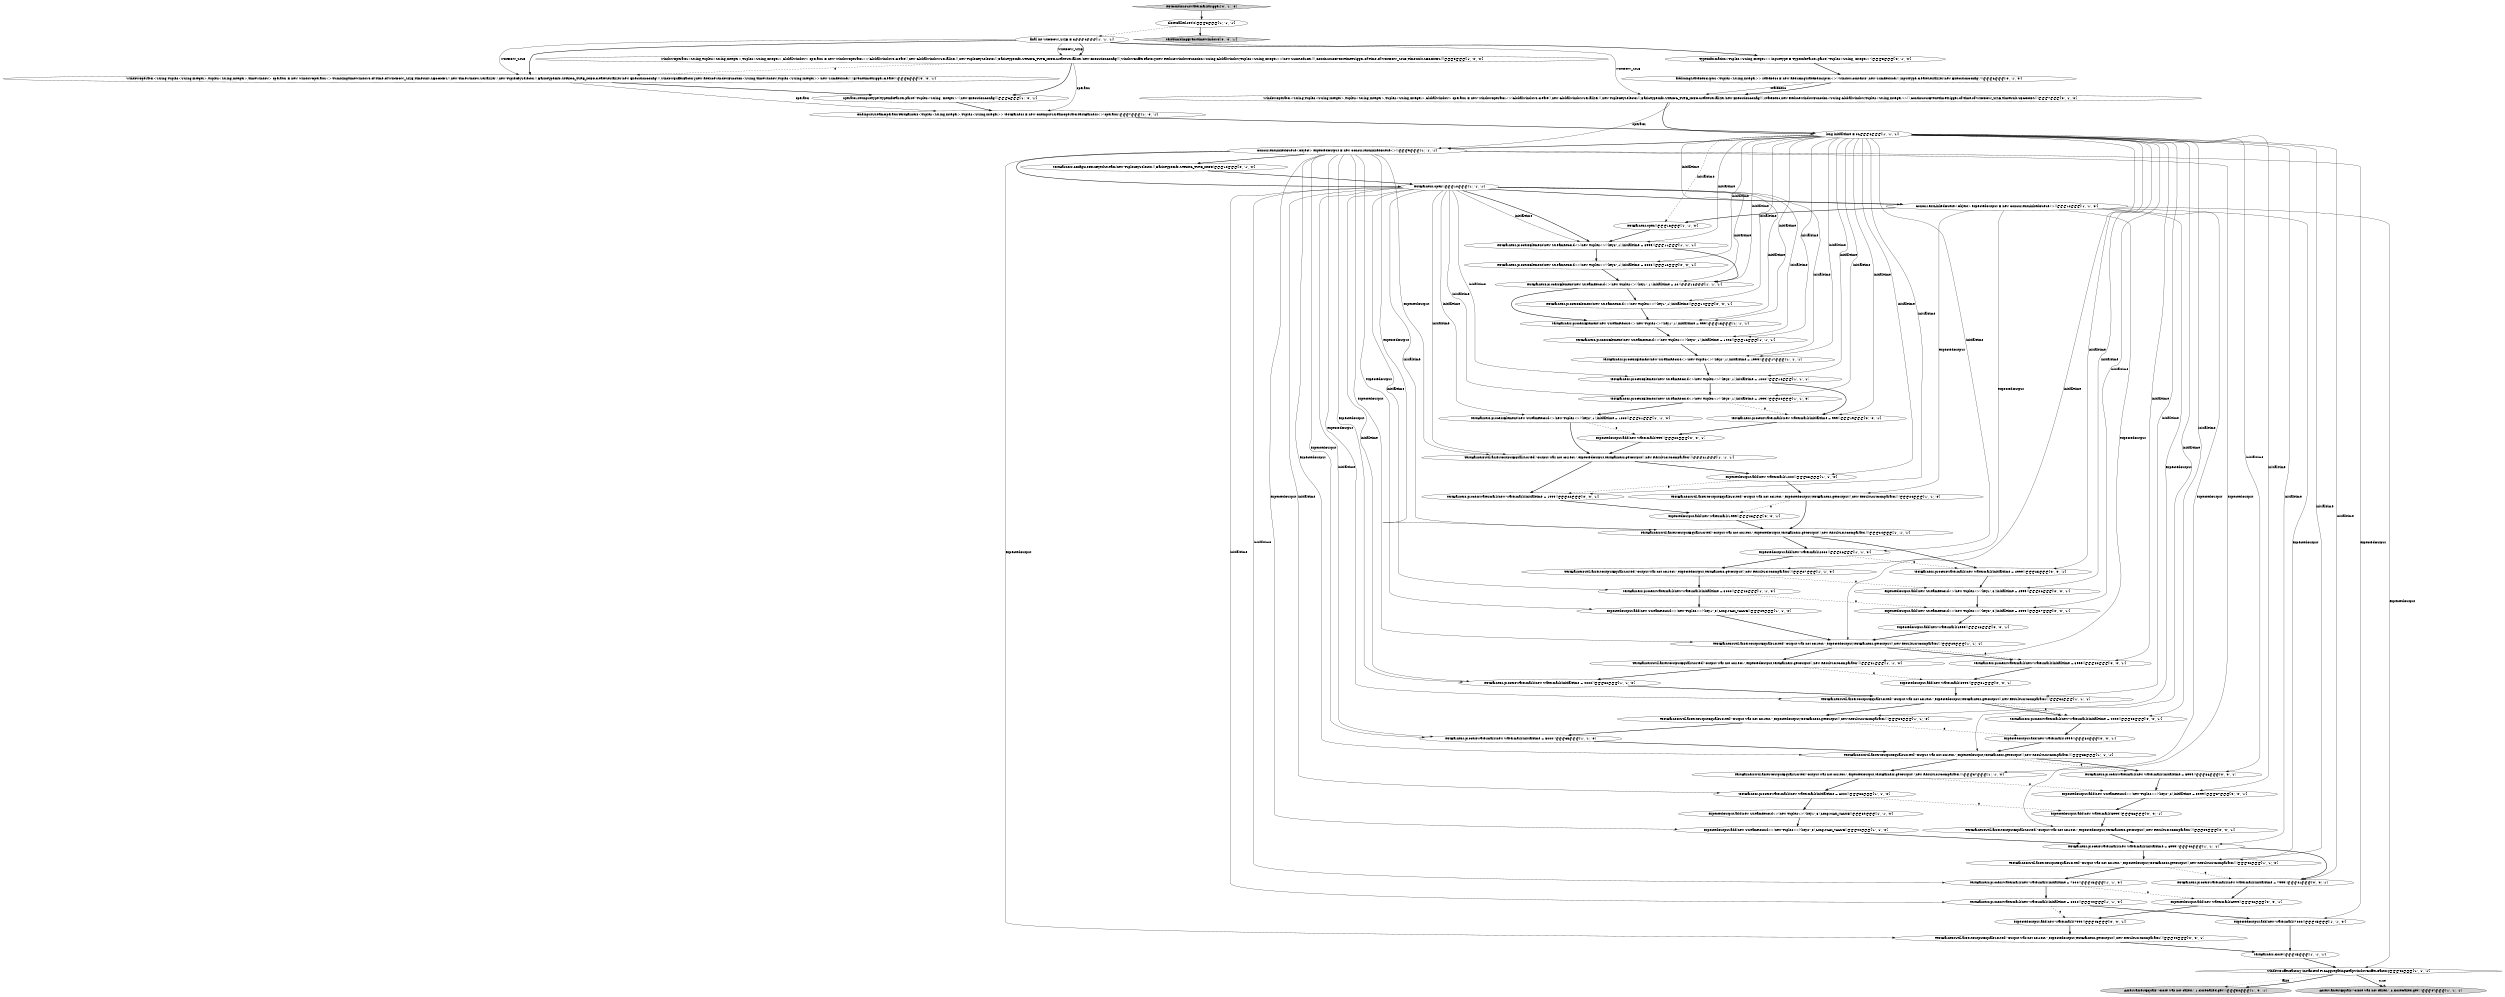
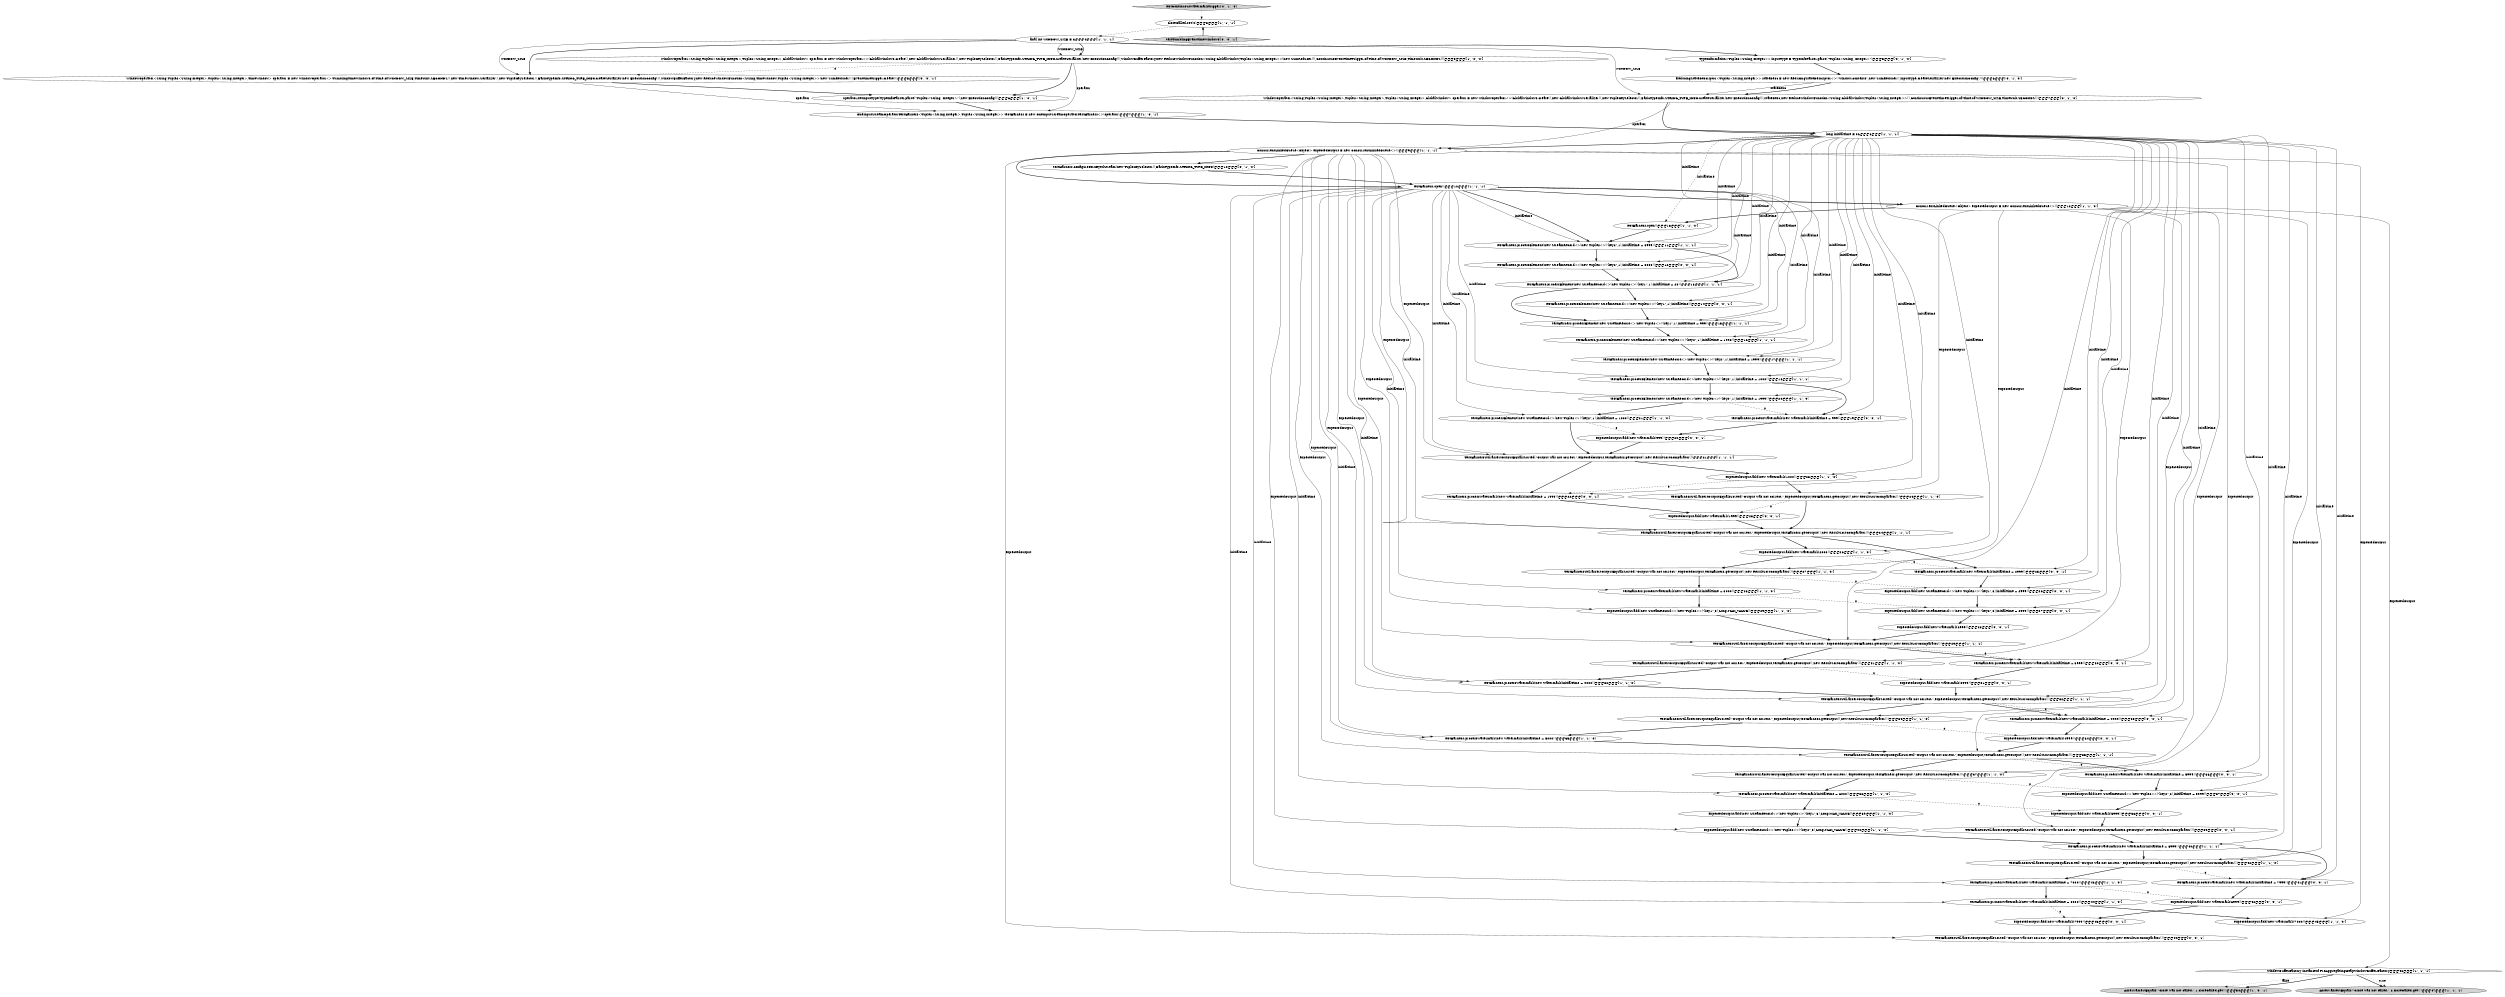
(1202, 14) -> (1202, 14)
(1200, 30) -> (1203, 33)
(2290, 955) -> none
